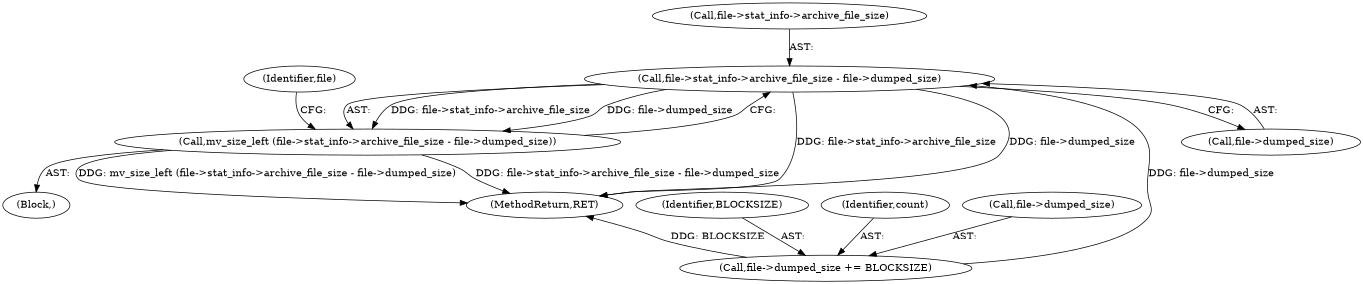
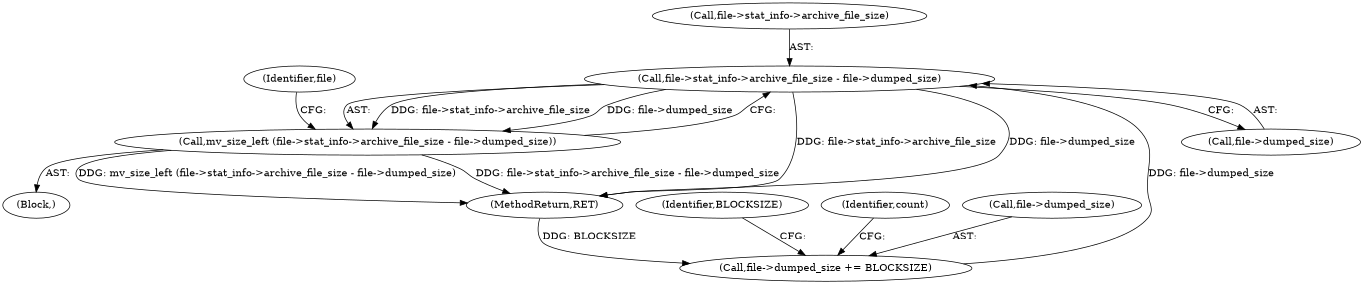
(795, 237) -> (795, 237)
(874, 237) -> (874, 237)
(669, 242) -> (599, 256)
